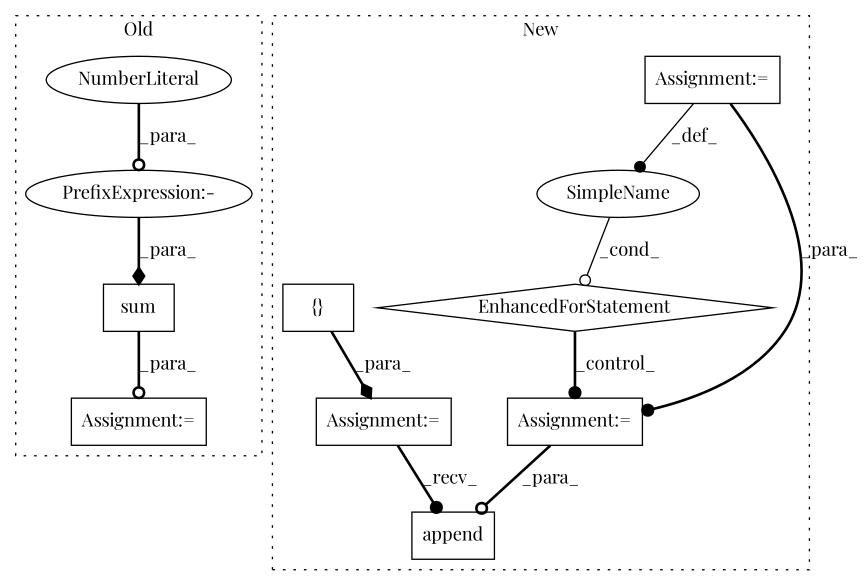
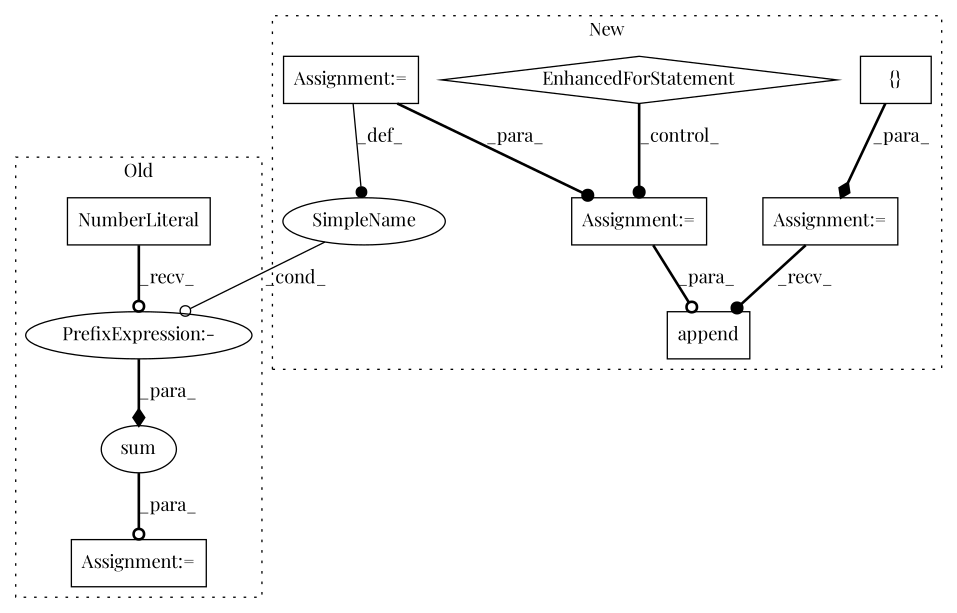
(139, 80) -> (139, 221)
(168, 137) -> (167, 278)
(598, 246) -> (251, 279)
(139, 308) -> (139, 449)
